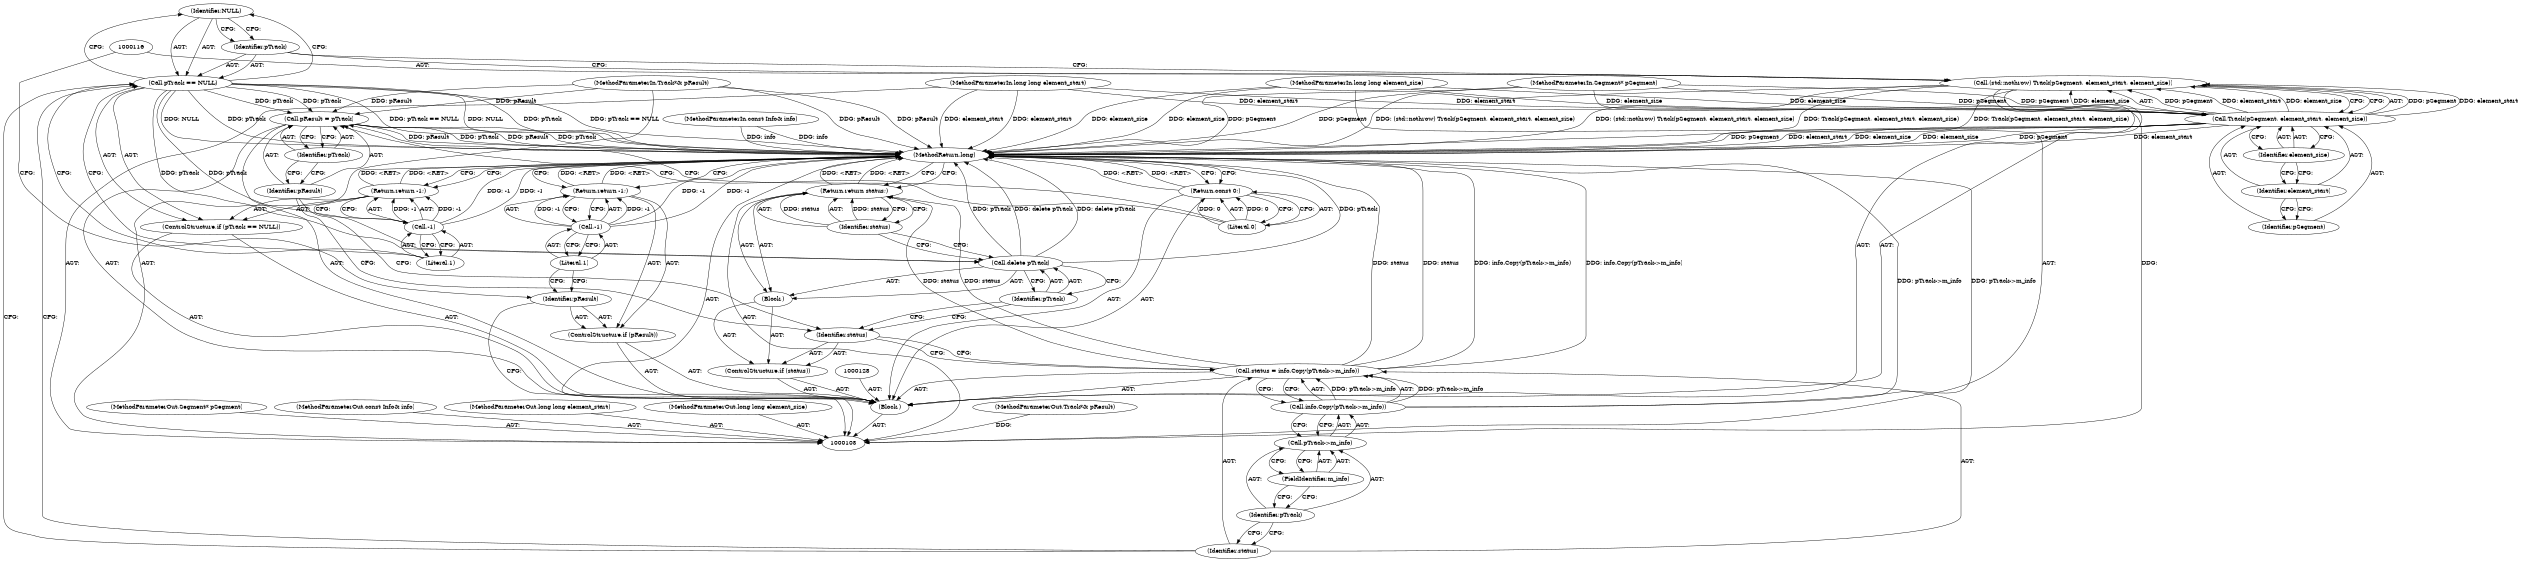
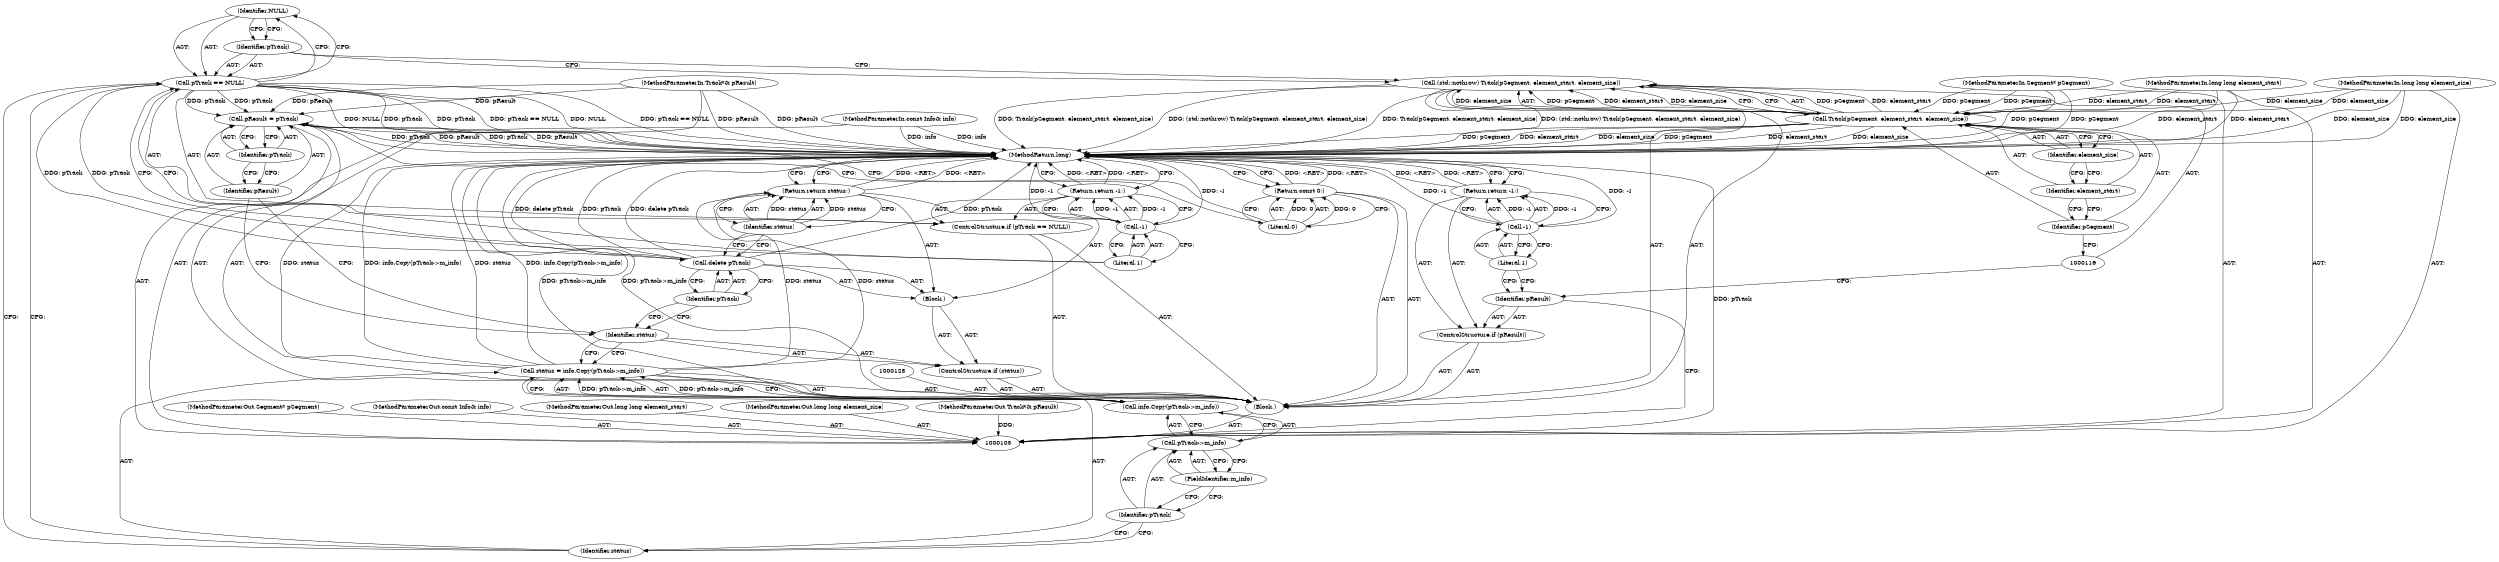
none -> (2083, 243)
(2150, 263) -> (2231, 263)
(714, 299) -> (1733, 299)
(803, 349) -> (136, 385)
